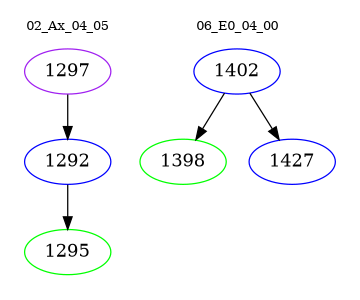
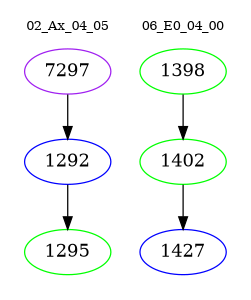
(68, 71) -> (68, 71)
(237, 71) -> (183, 162)
(214, 111) -> (183, 110)
